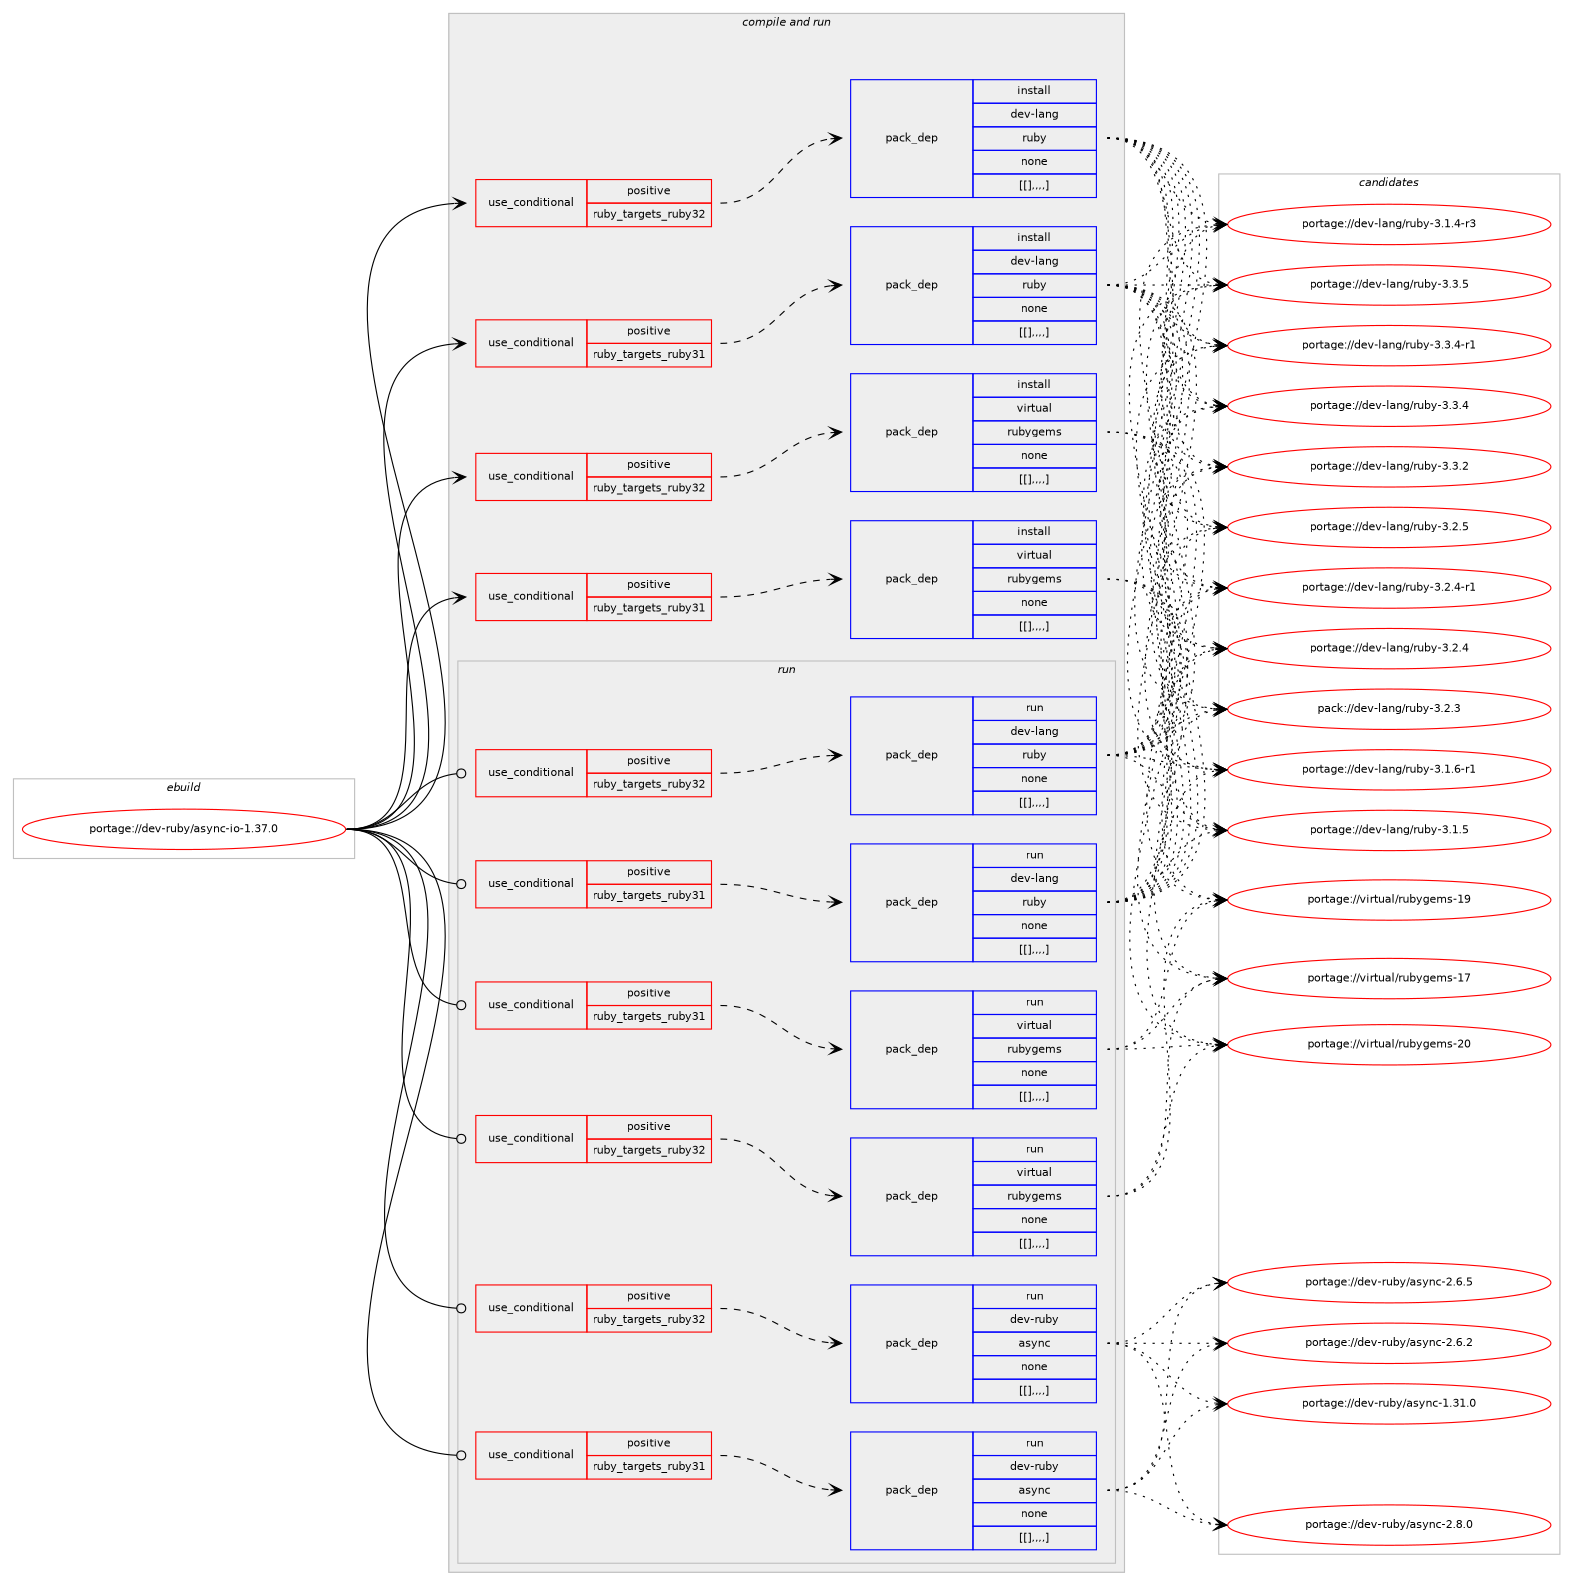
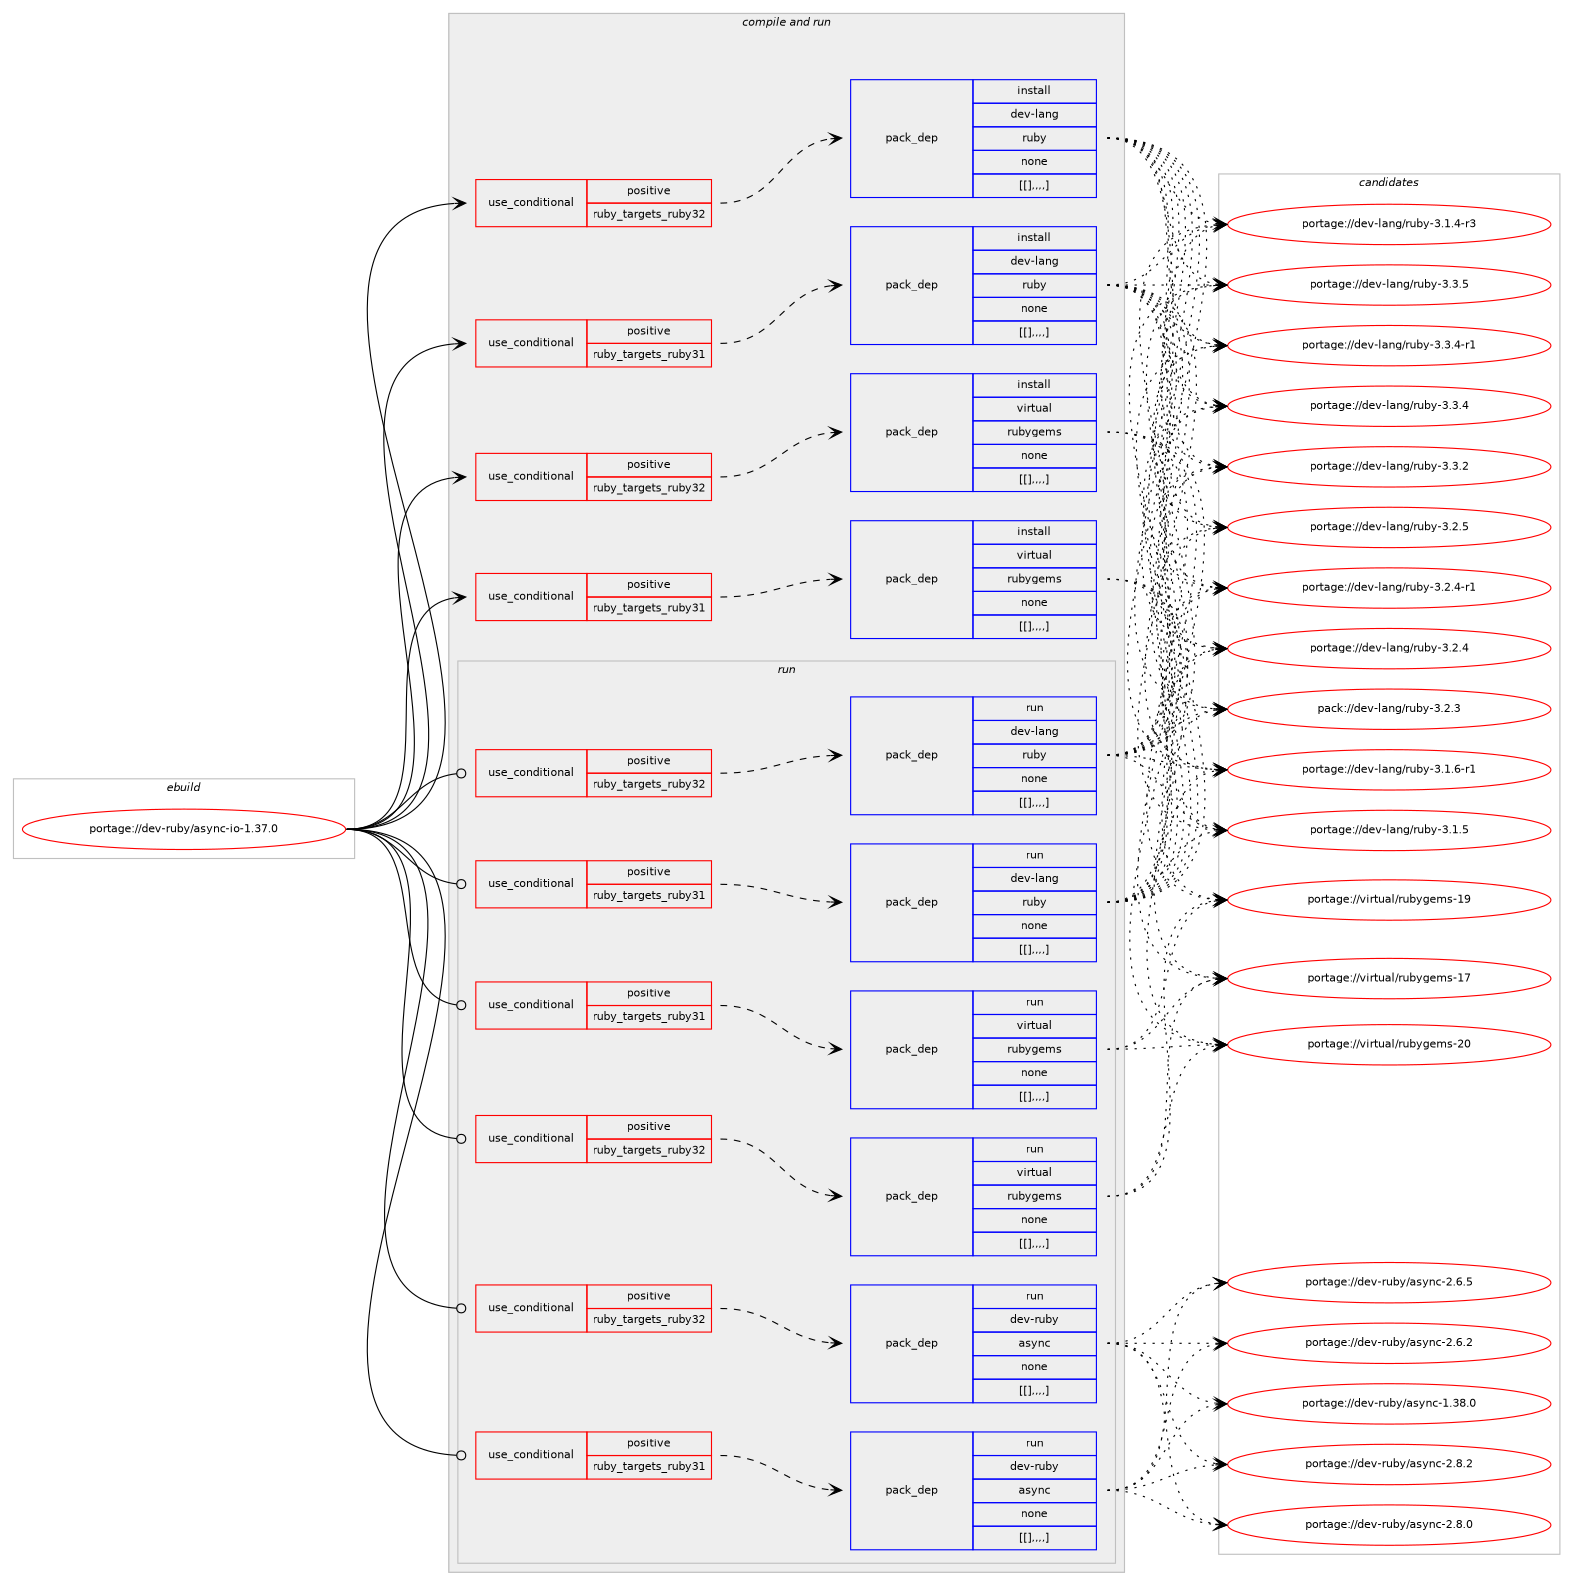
(1389, 1404) -> (1389, 1404)
none -> (1389, 1464)
